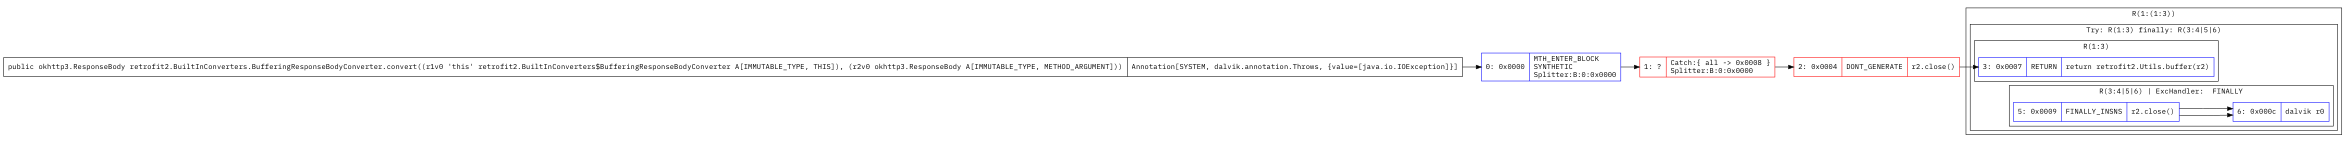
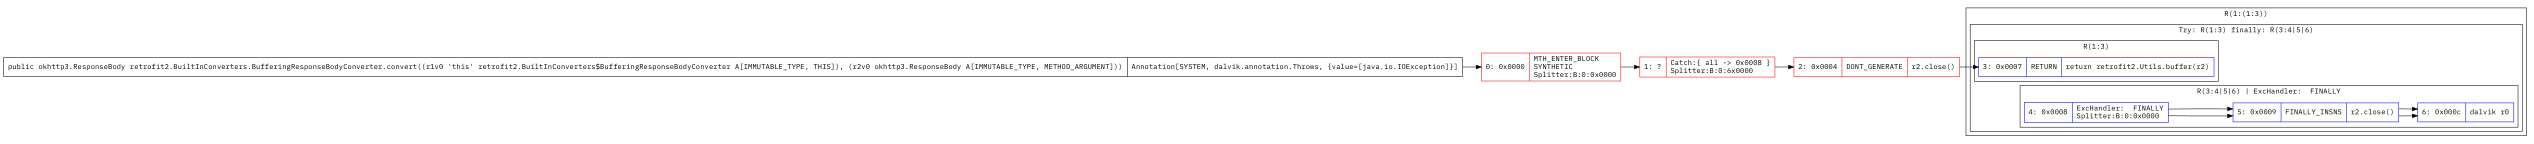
(1551, 67) -> (1551, 67)
(1712, 71) -> (1712, 71)
none -> (2096, 112)
